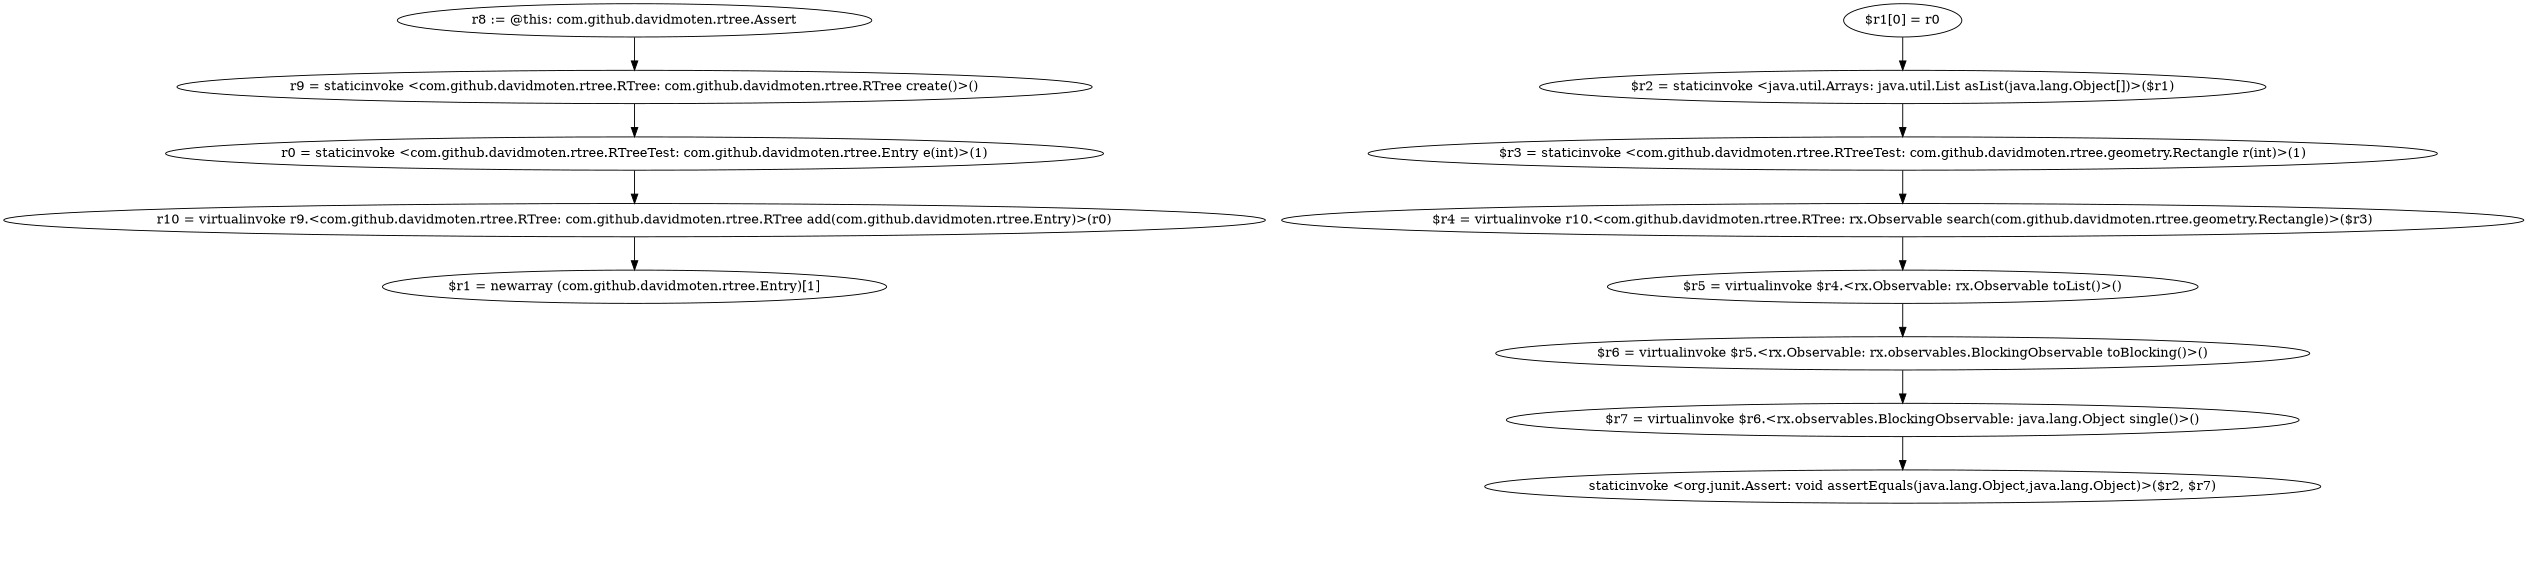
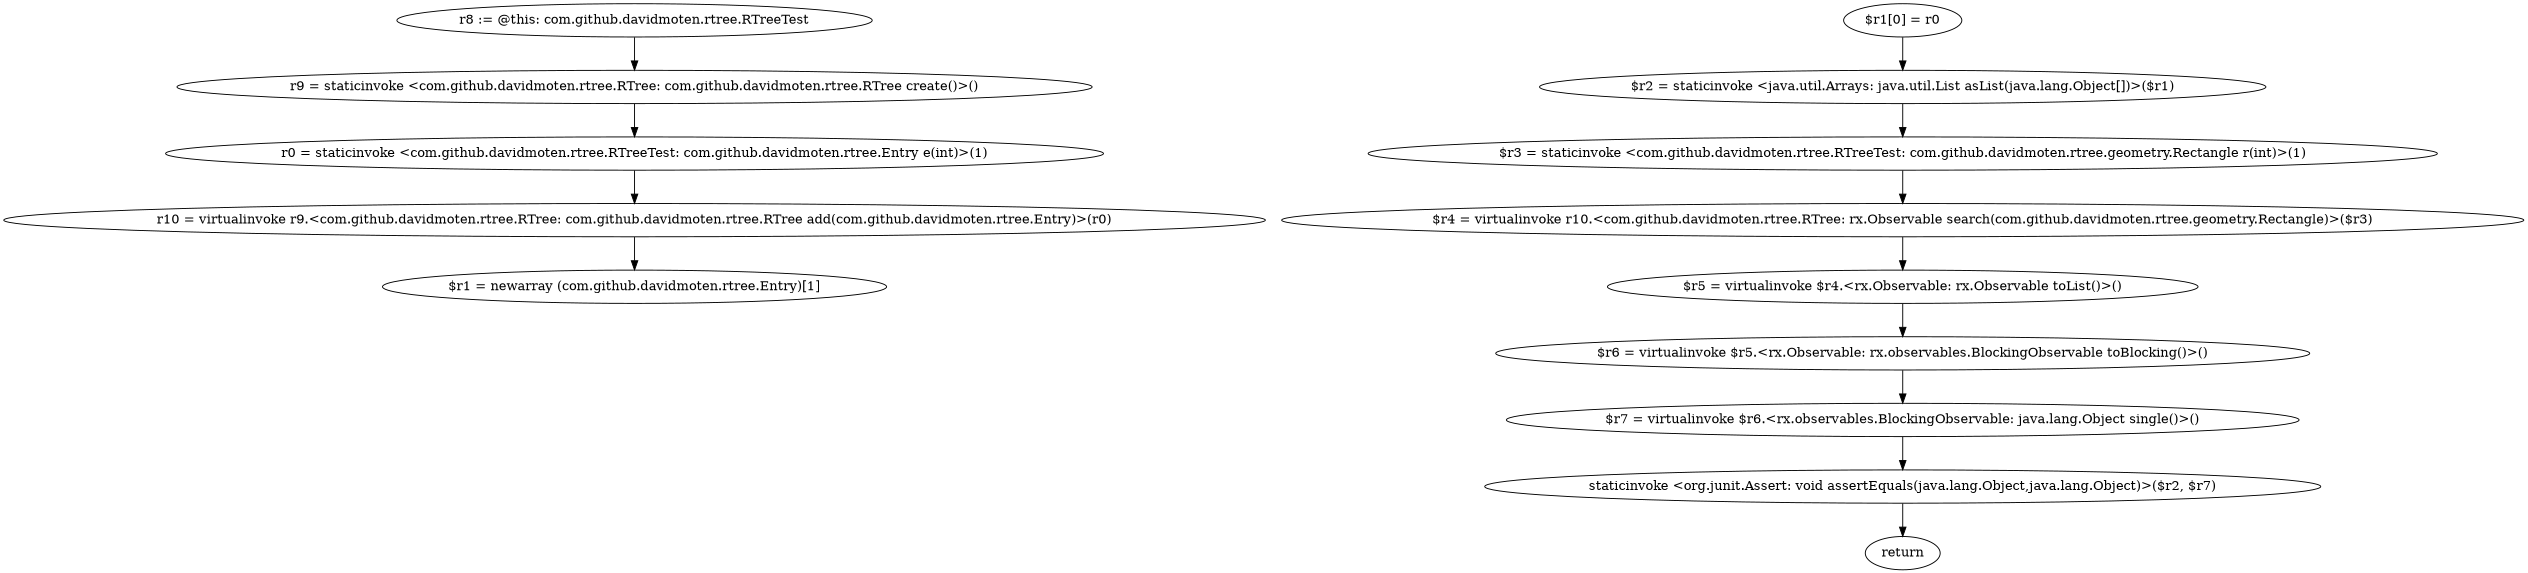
(635, 20) -> (635, 20)
none -> (1903, 553)
